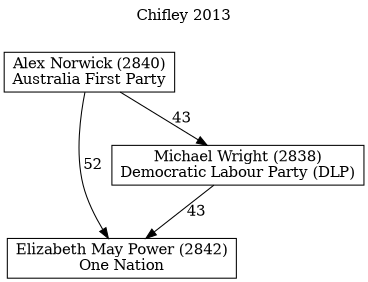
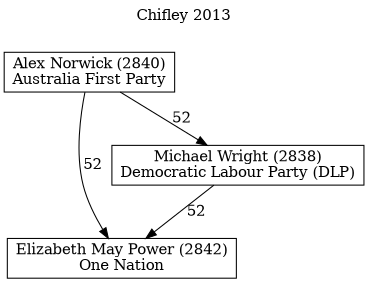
(182, 119) -> (182, 119)
(197, 212) -> (197, 212)
